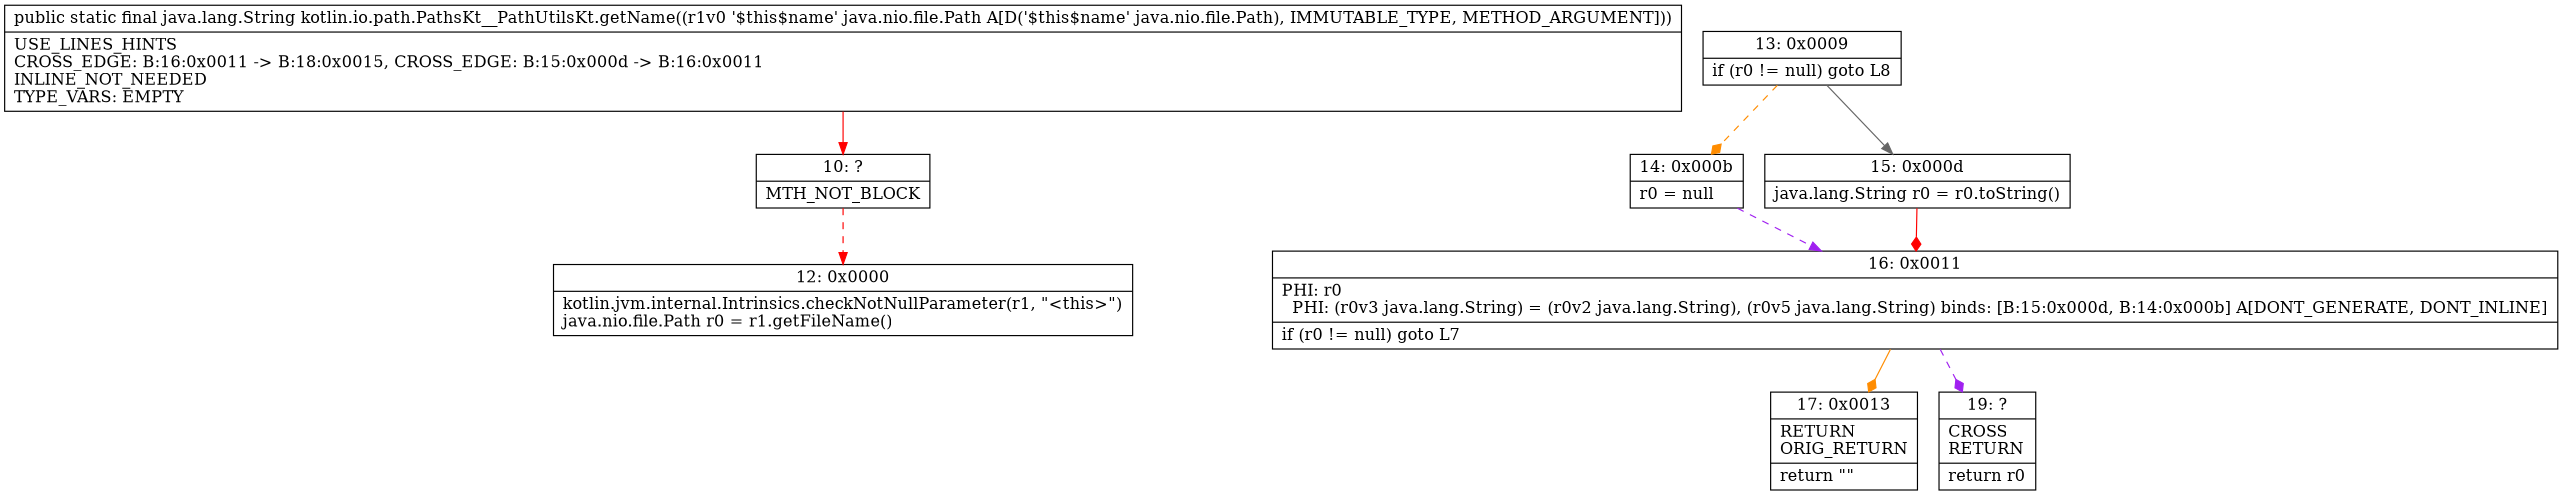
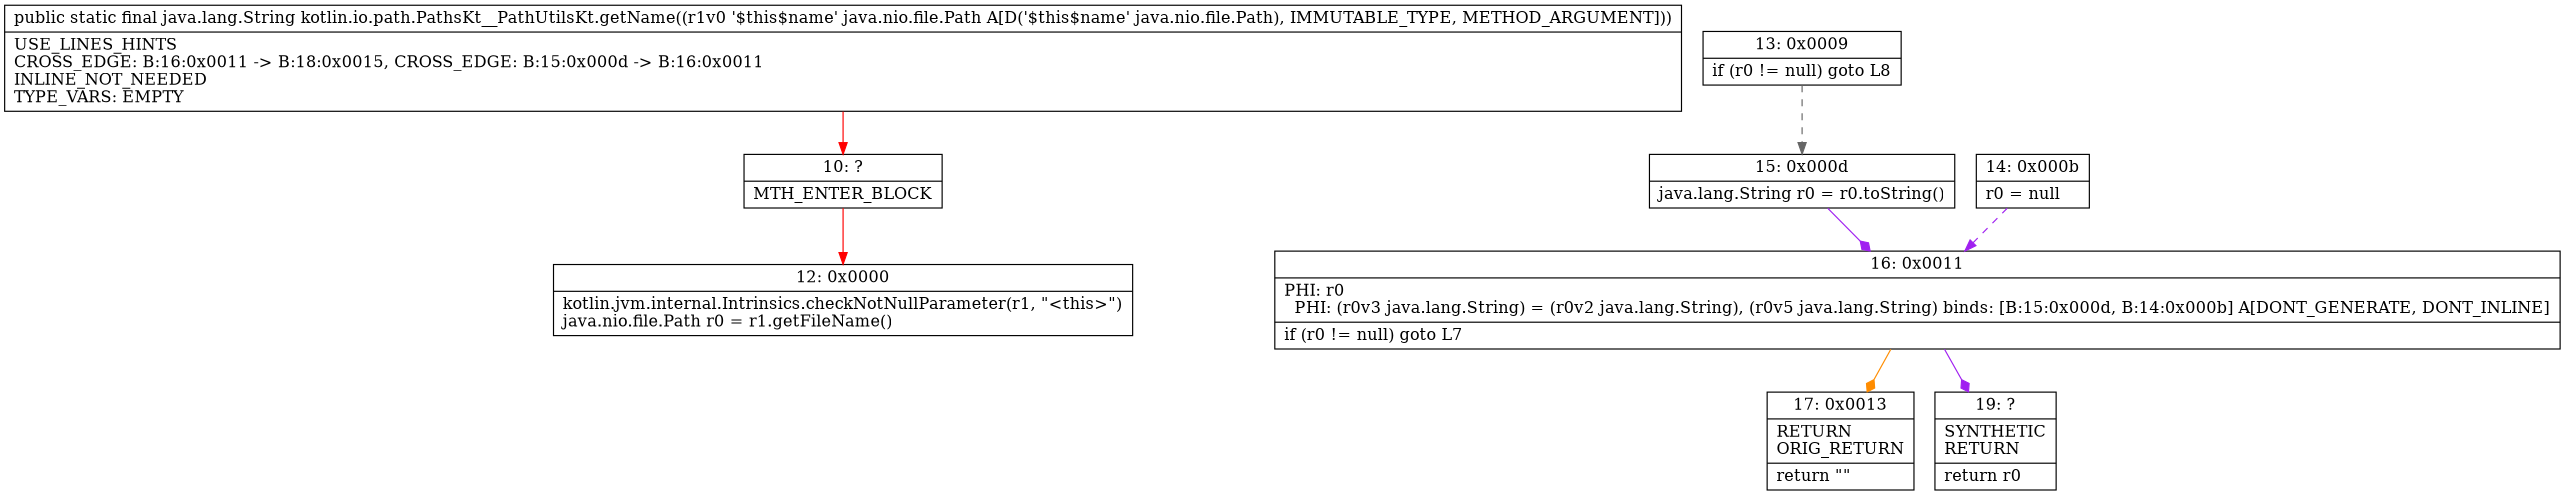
(1749, 114) -> none
(1856, 115) -> (1802, 114)
(843, 194) -> (843, 194)
(1917, 223) -> (1844, 225)
(843, 230) -> (843, 230)
(1948, 364) -> (1953, 364)
(1979, 432) -> (1996, 432)
